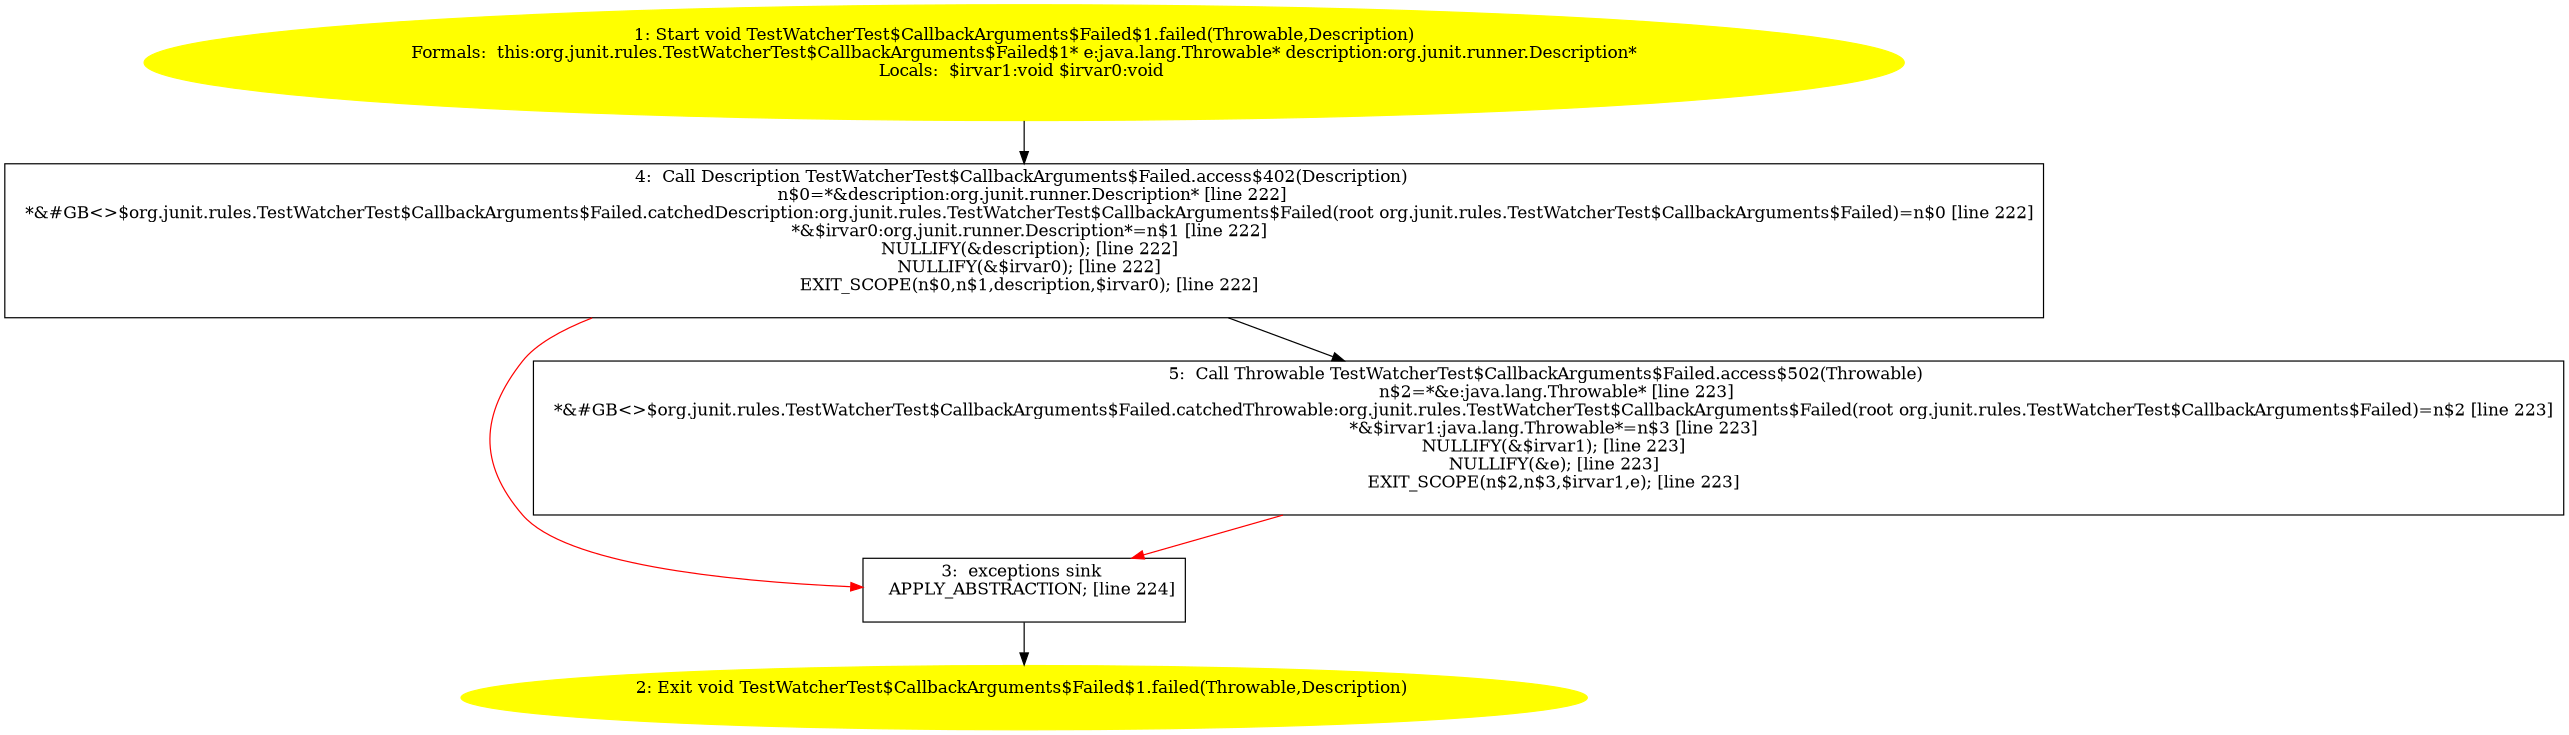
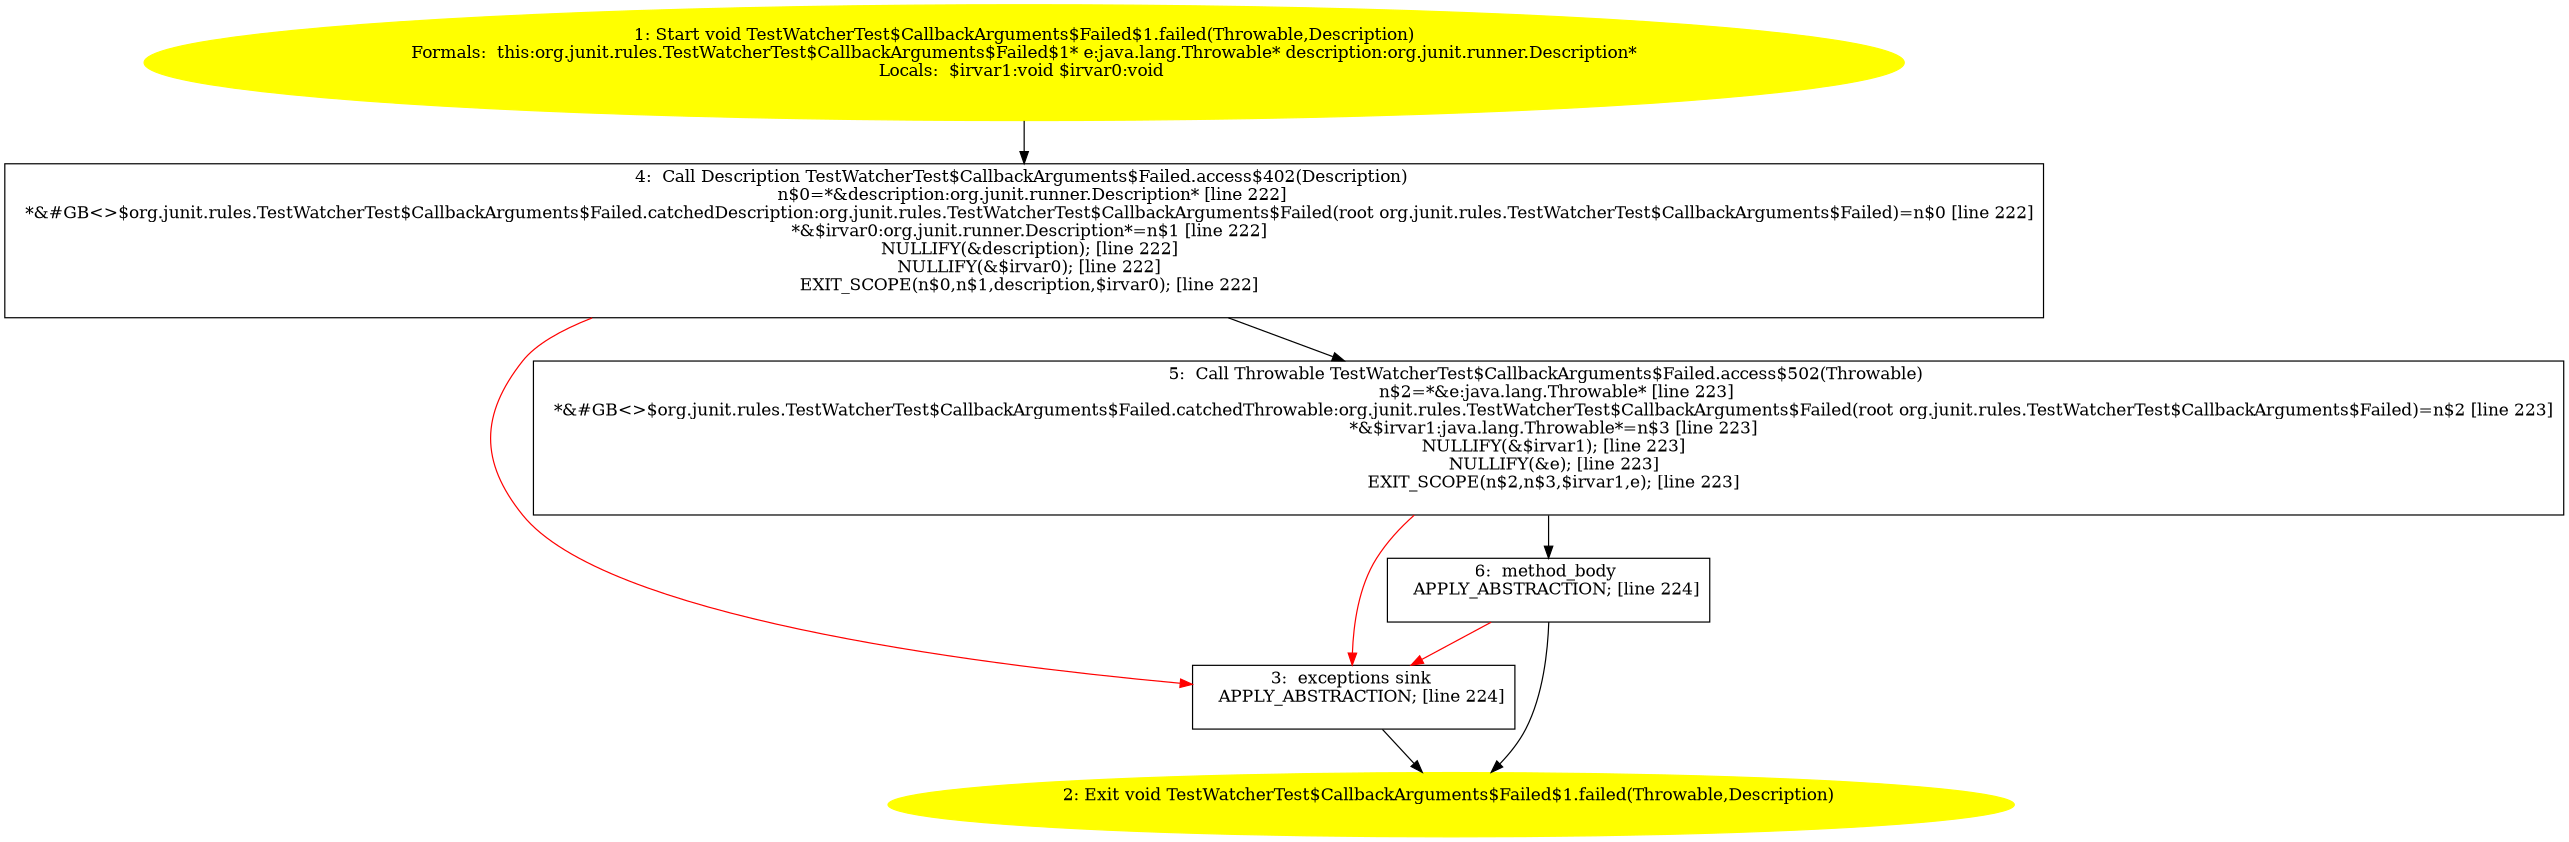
none -> (1549, 590)
